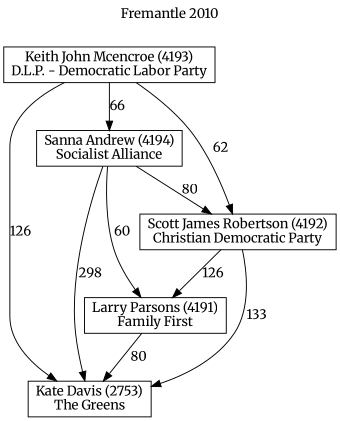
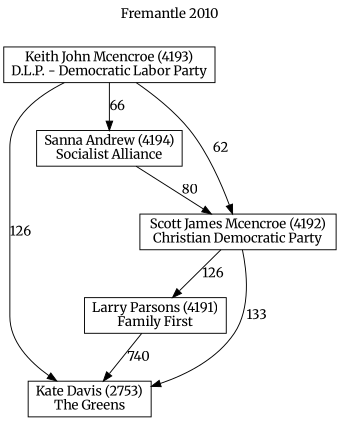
(110, 231) -> none
(238, 232) -> (238, 232)
(78, 268) -> none
(139, 357) -> (139, 357)
